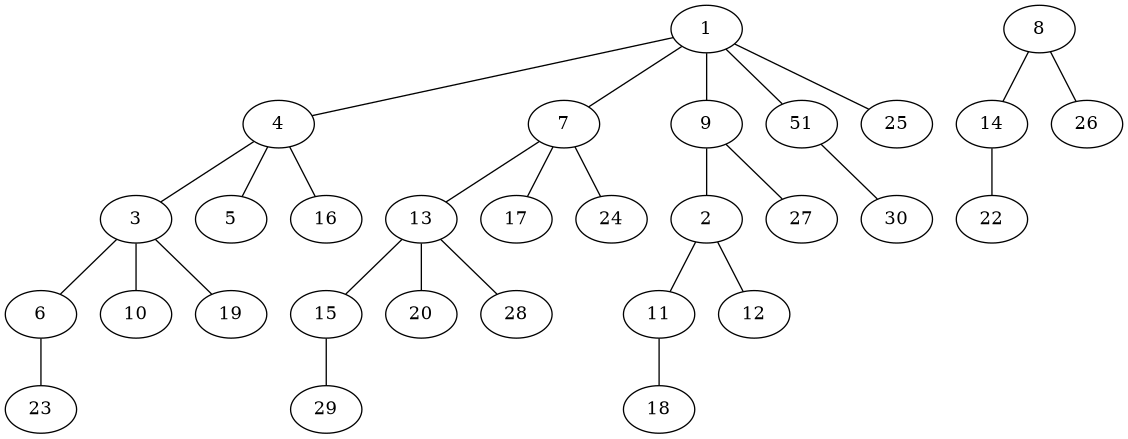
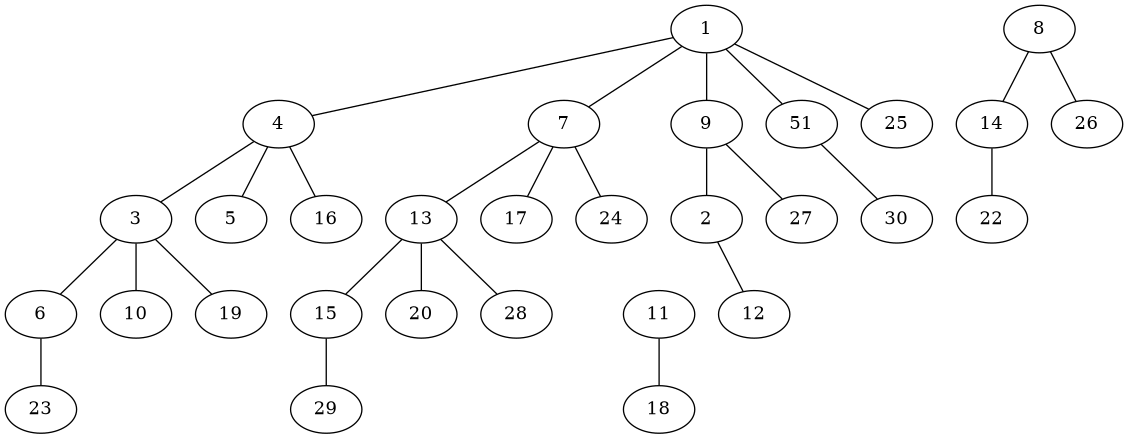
(683, 267) -> none
